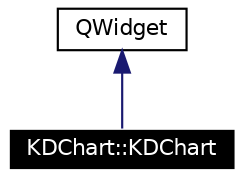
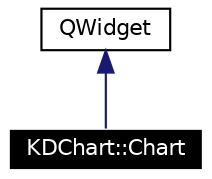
(122, 149) -> (106, 149)
